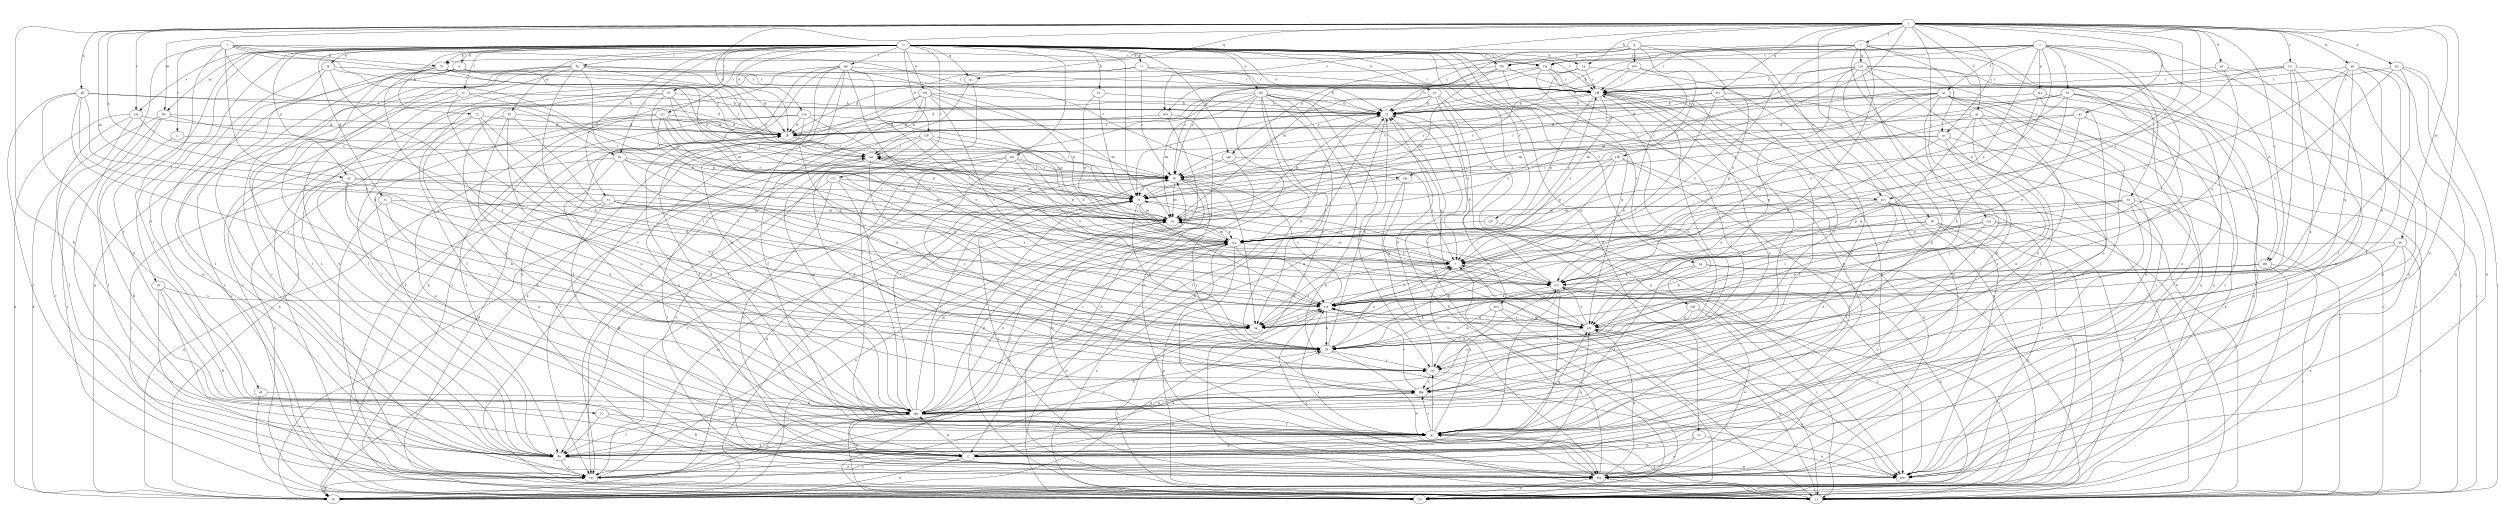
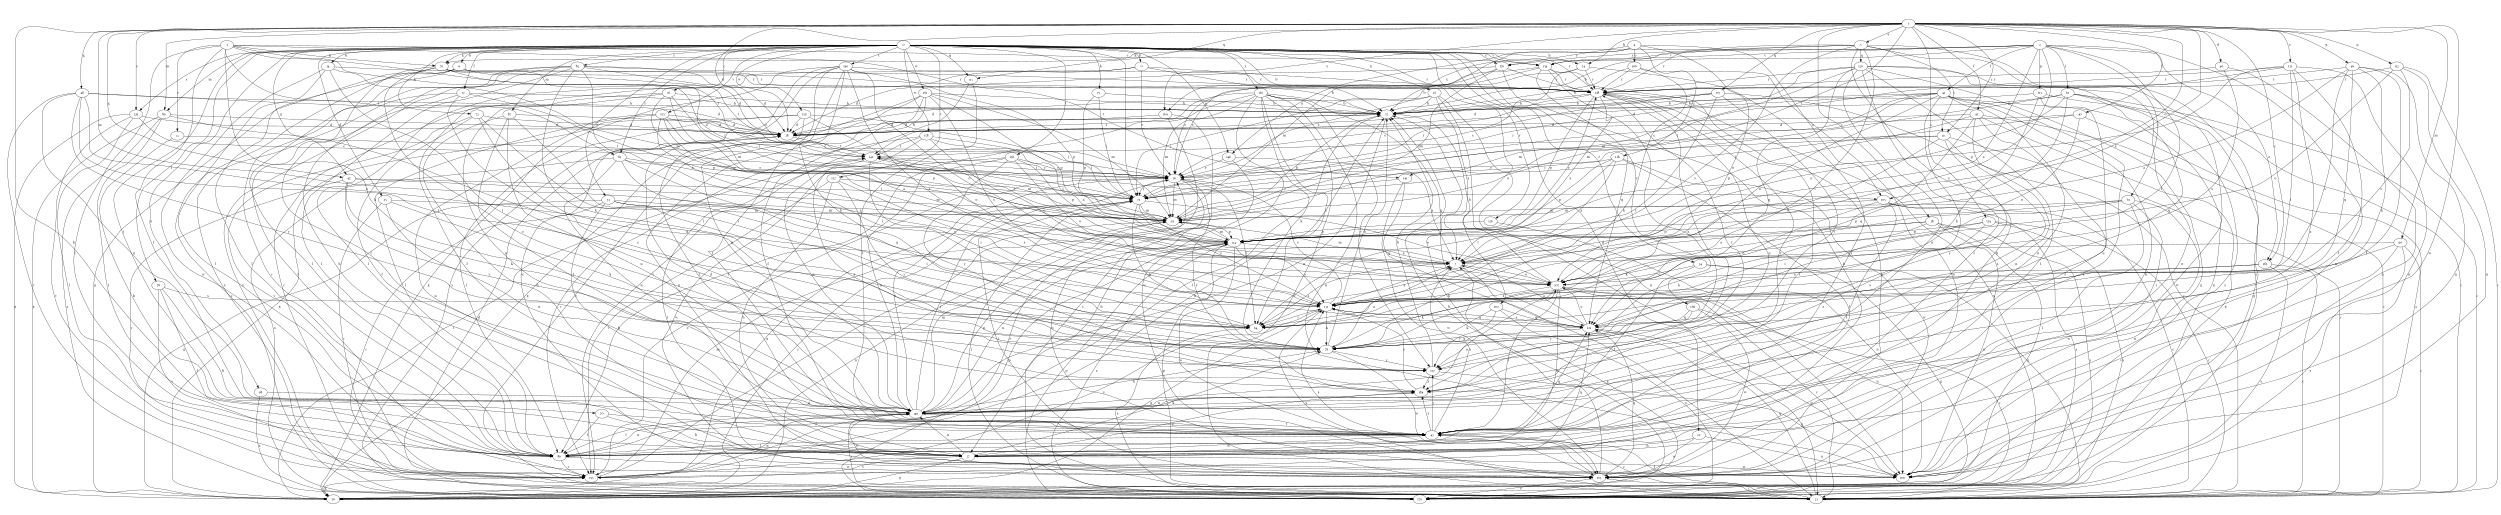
none -> (1277, 124)
(1300, 228) -> none
none -> (716, 424)
